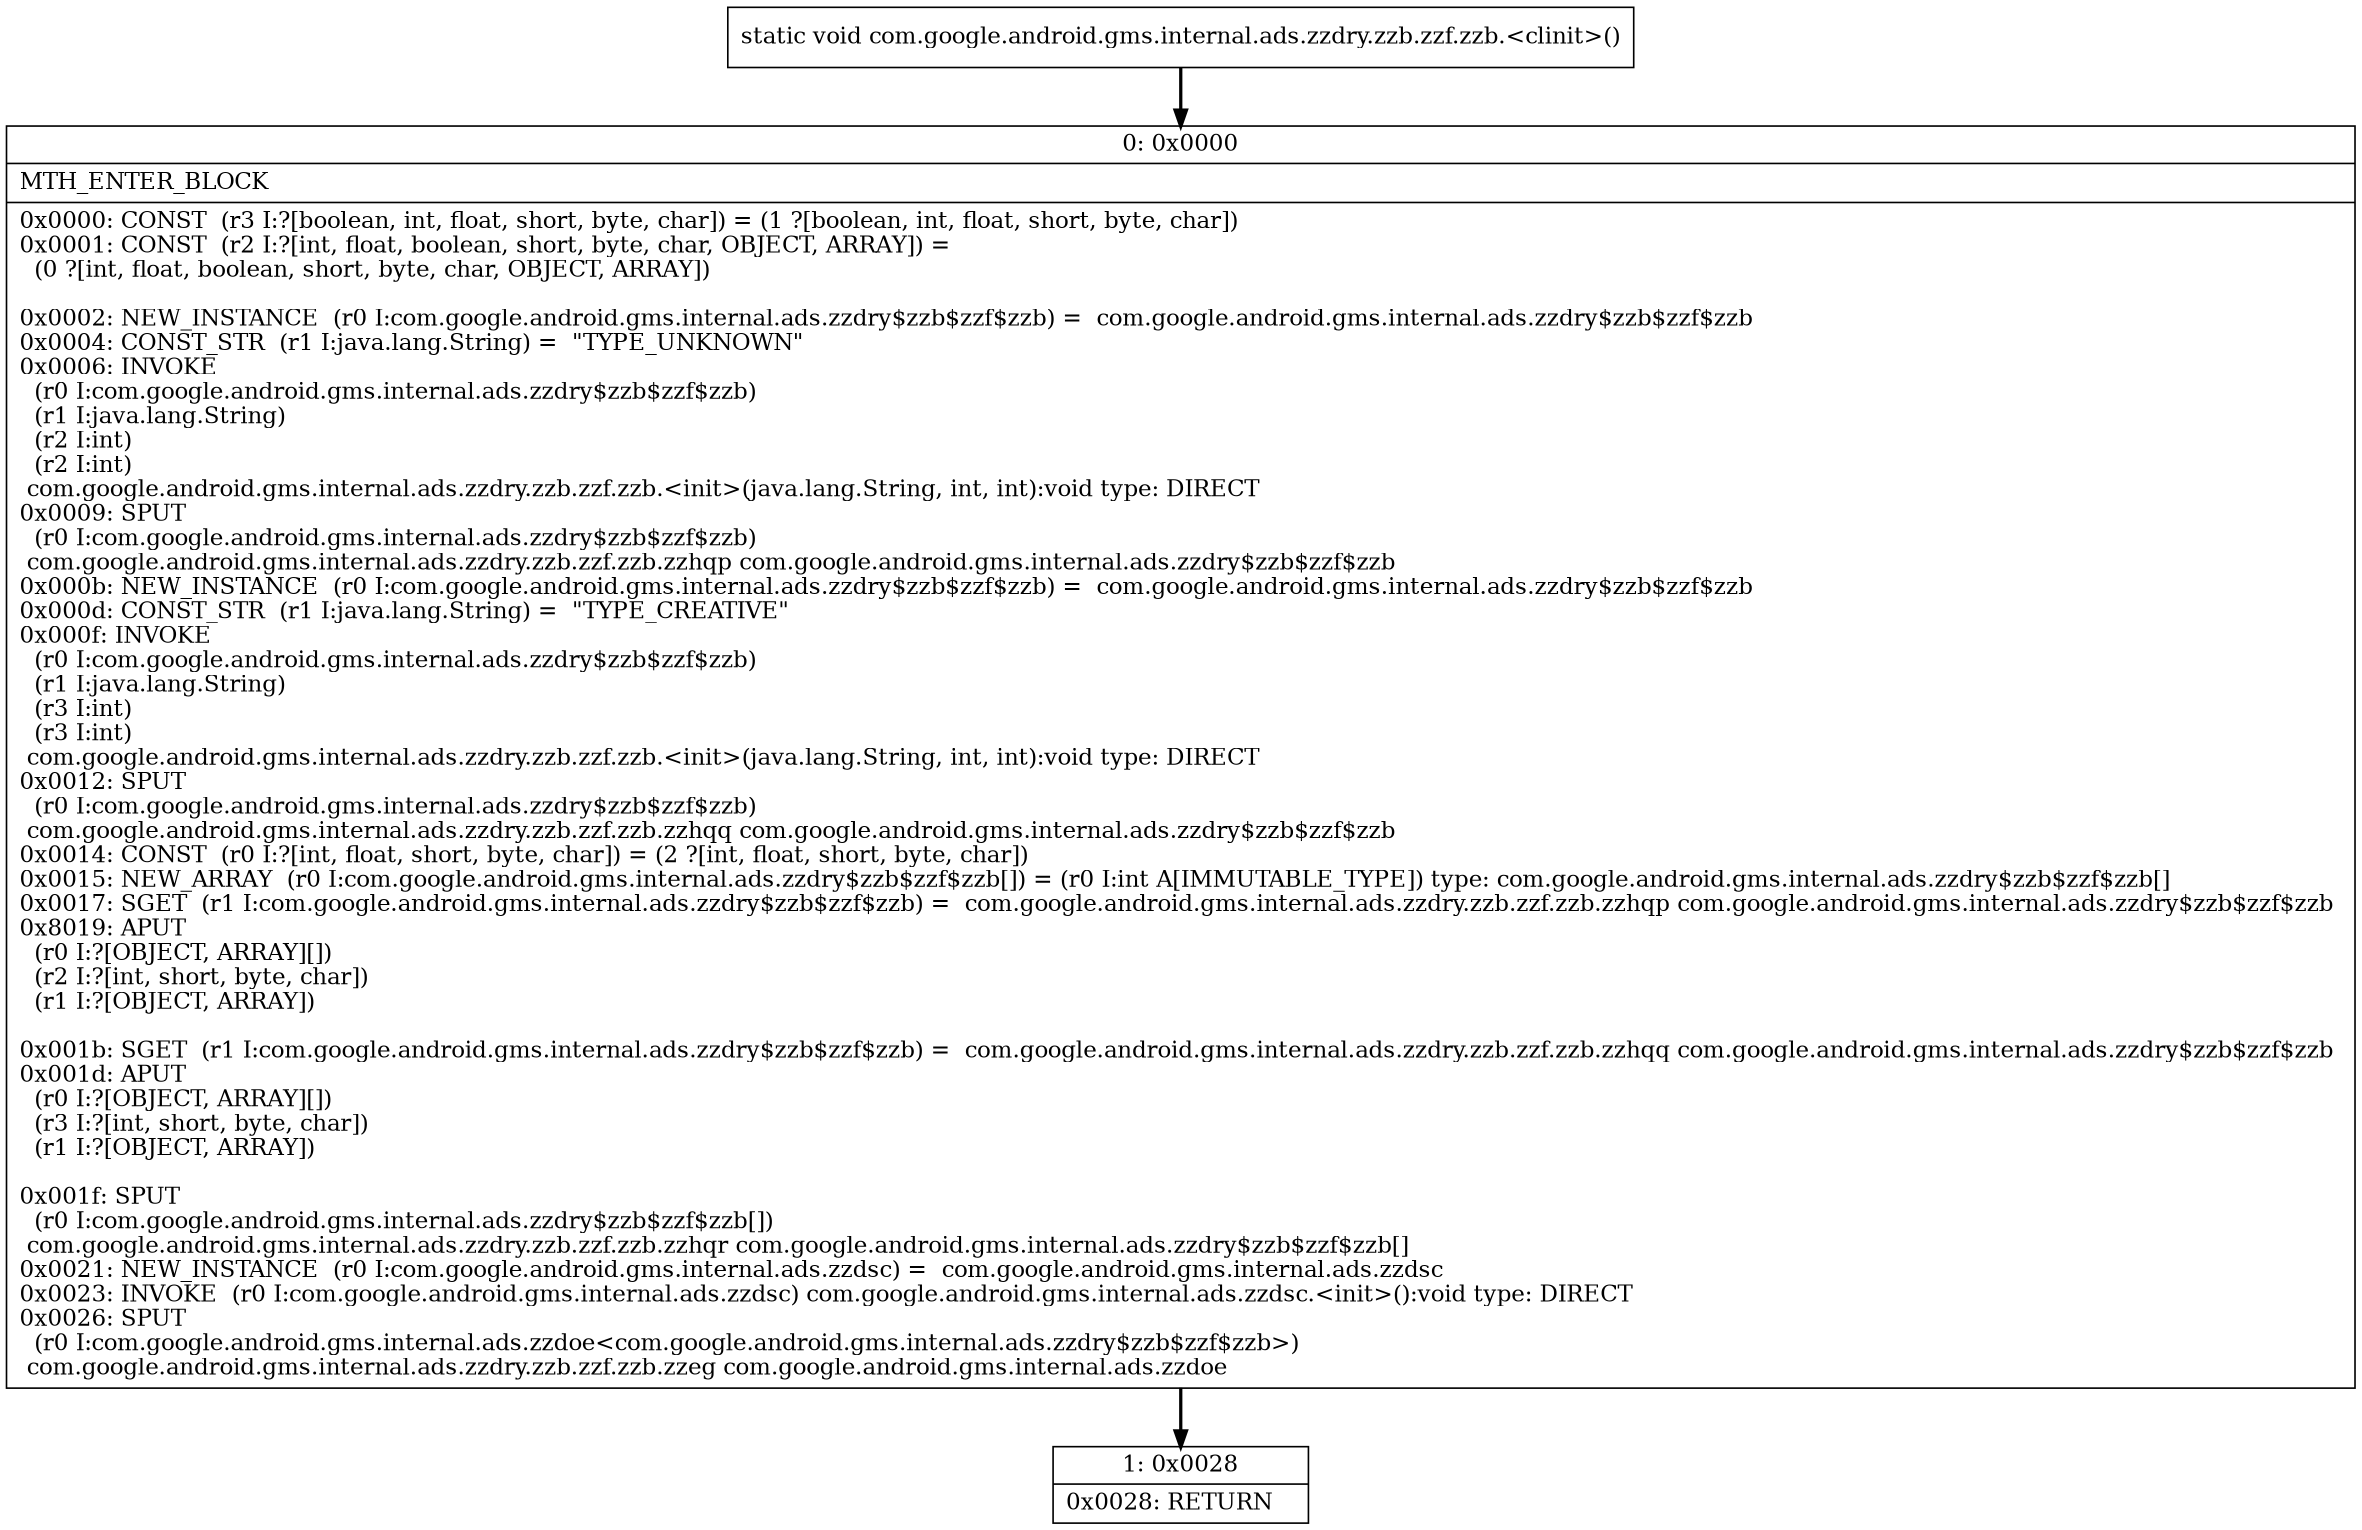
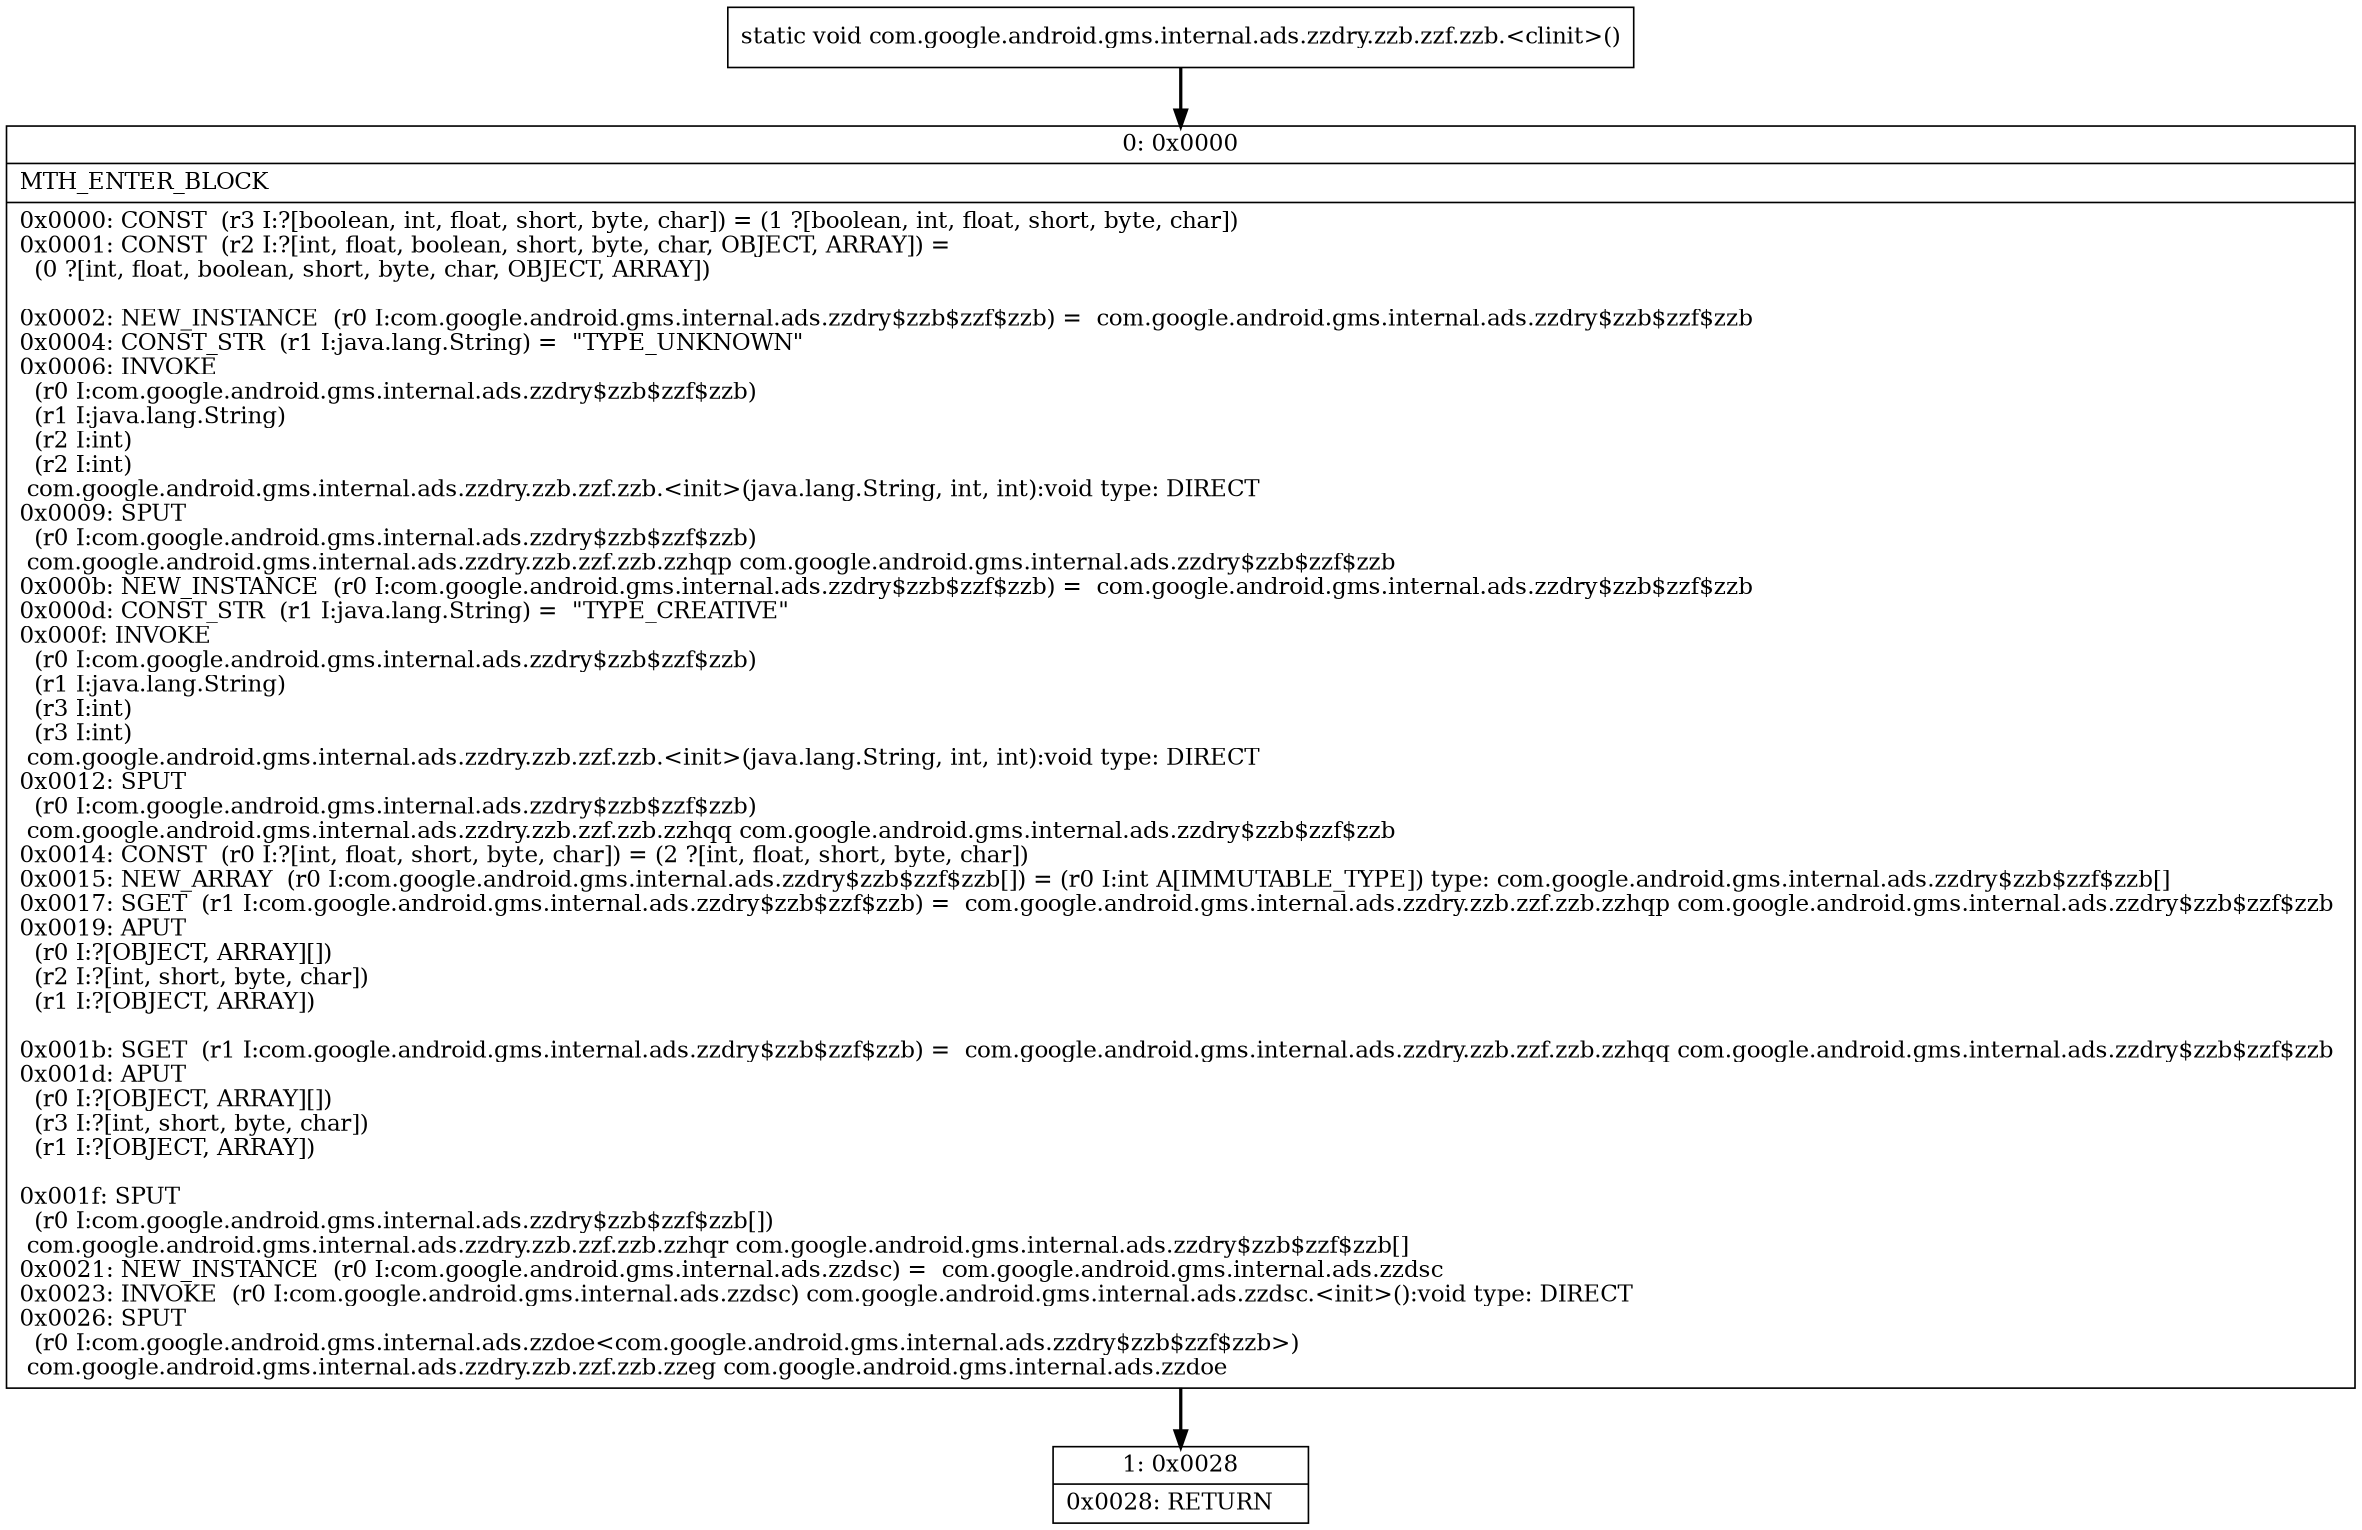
(111, 929) -> (111, 929)
